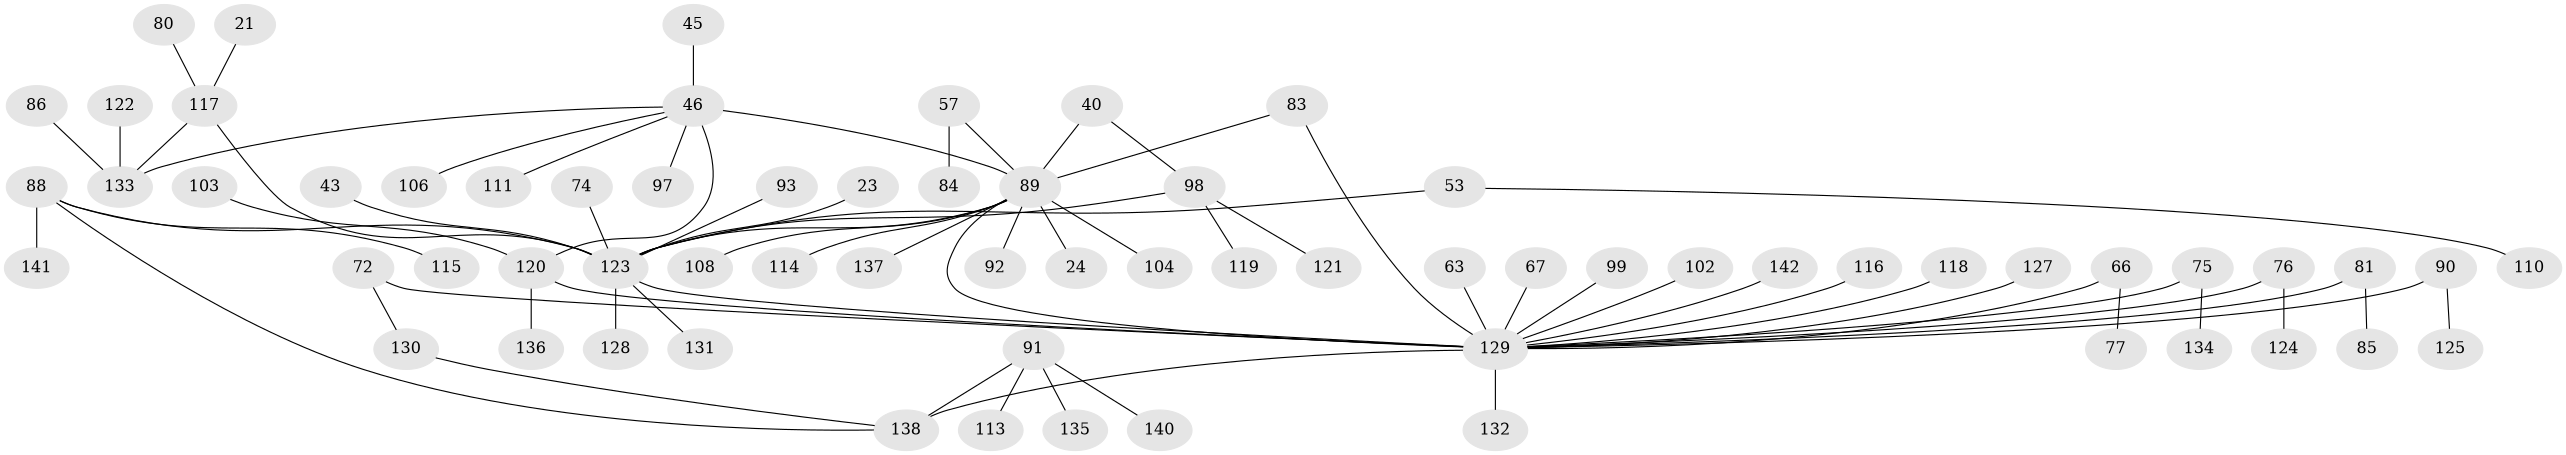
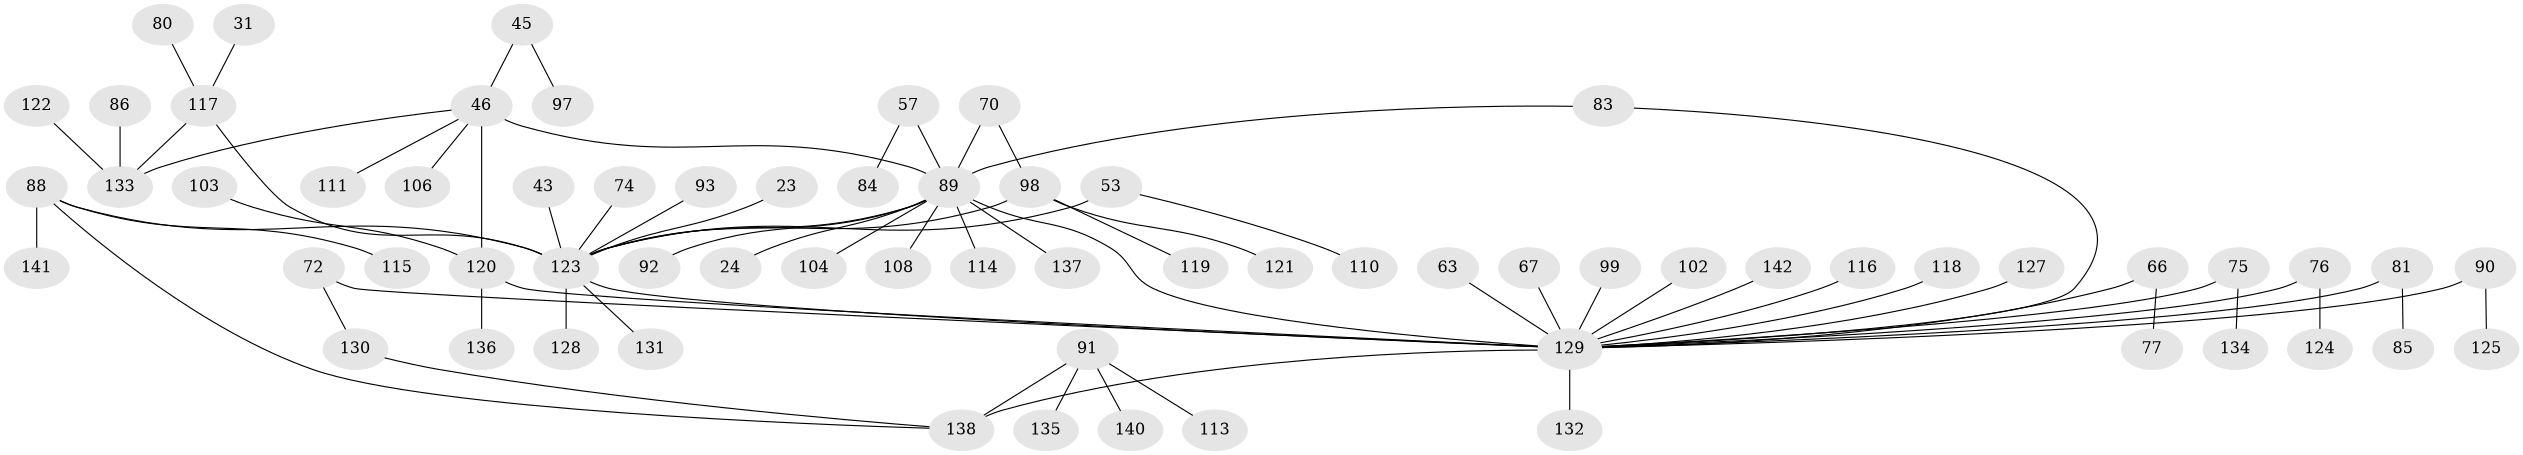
(245, 25) -> (244, 25)
(1092, 106) -> (990, 106)
(678, 146) -> (542, 65)
